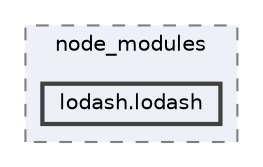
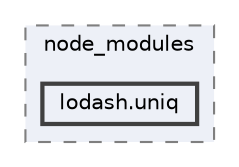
(131, 104) -> (120, 104)
